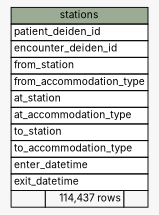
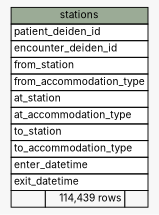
(90, 198) -> (91, 198)
